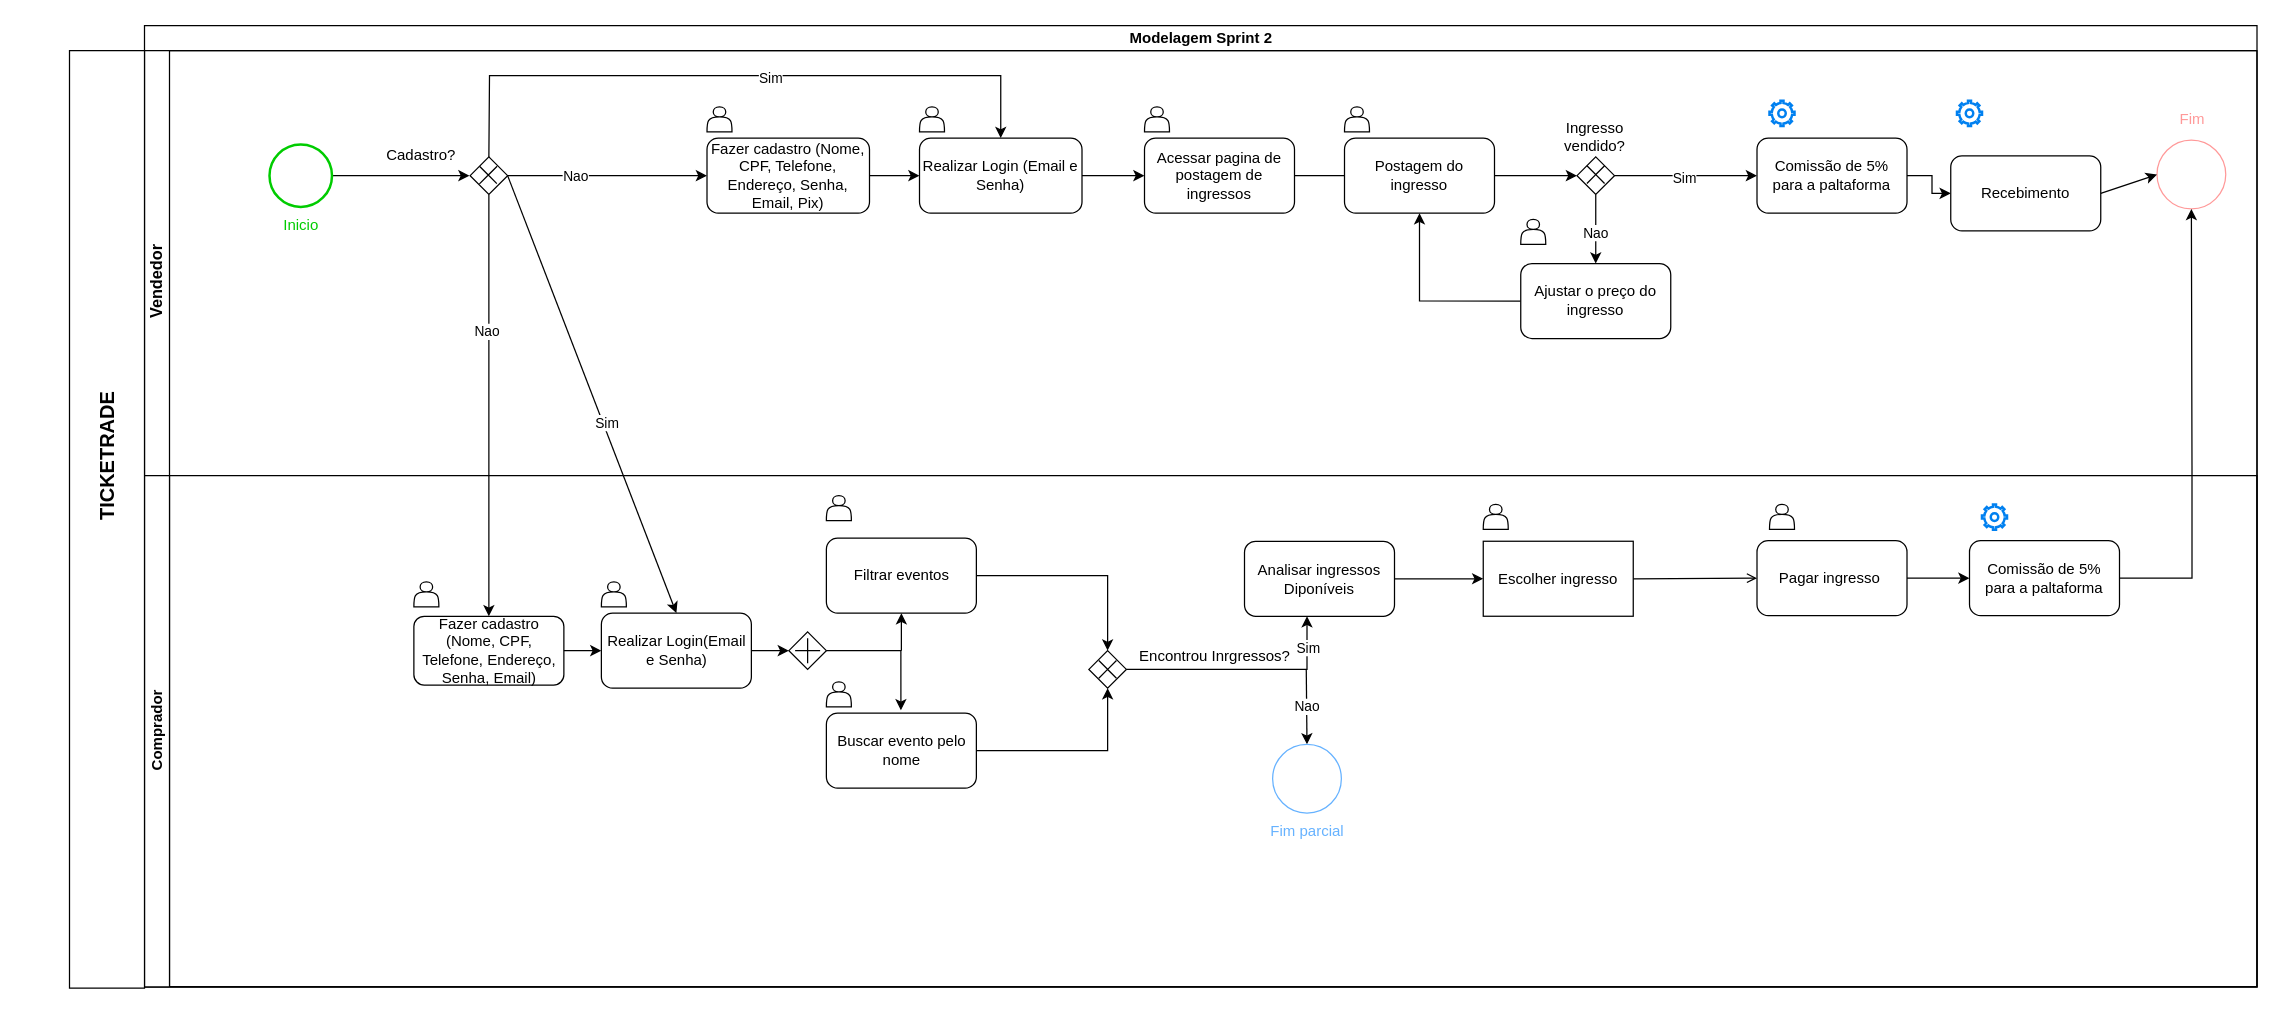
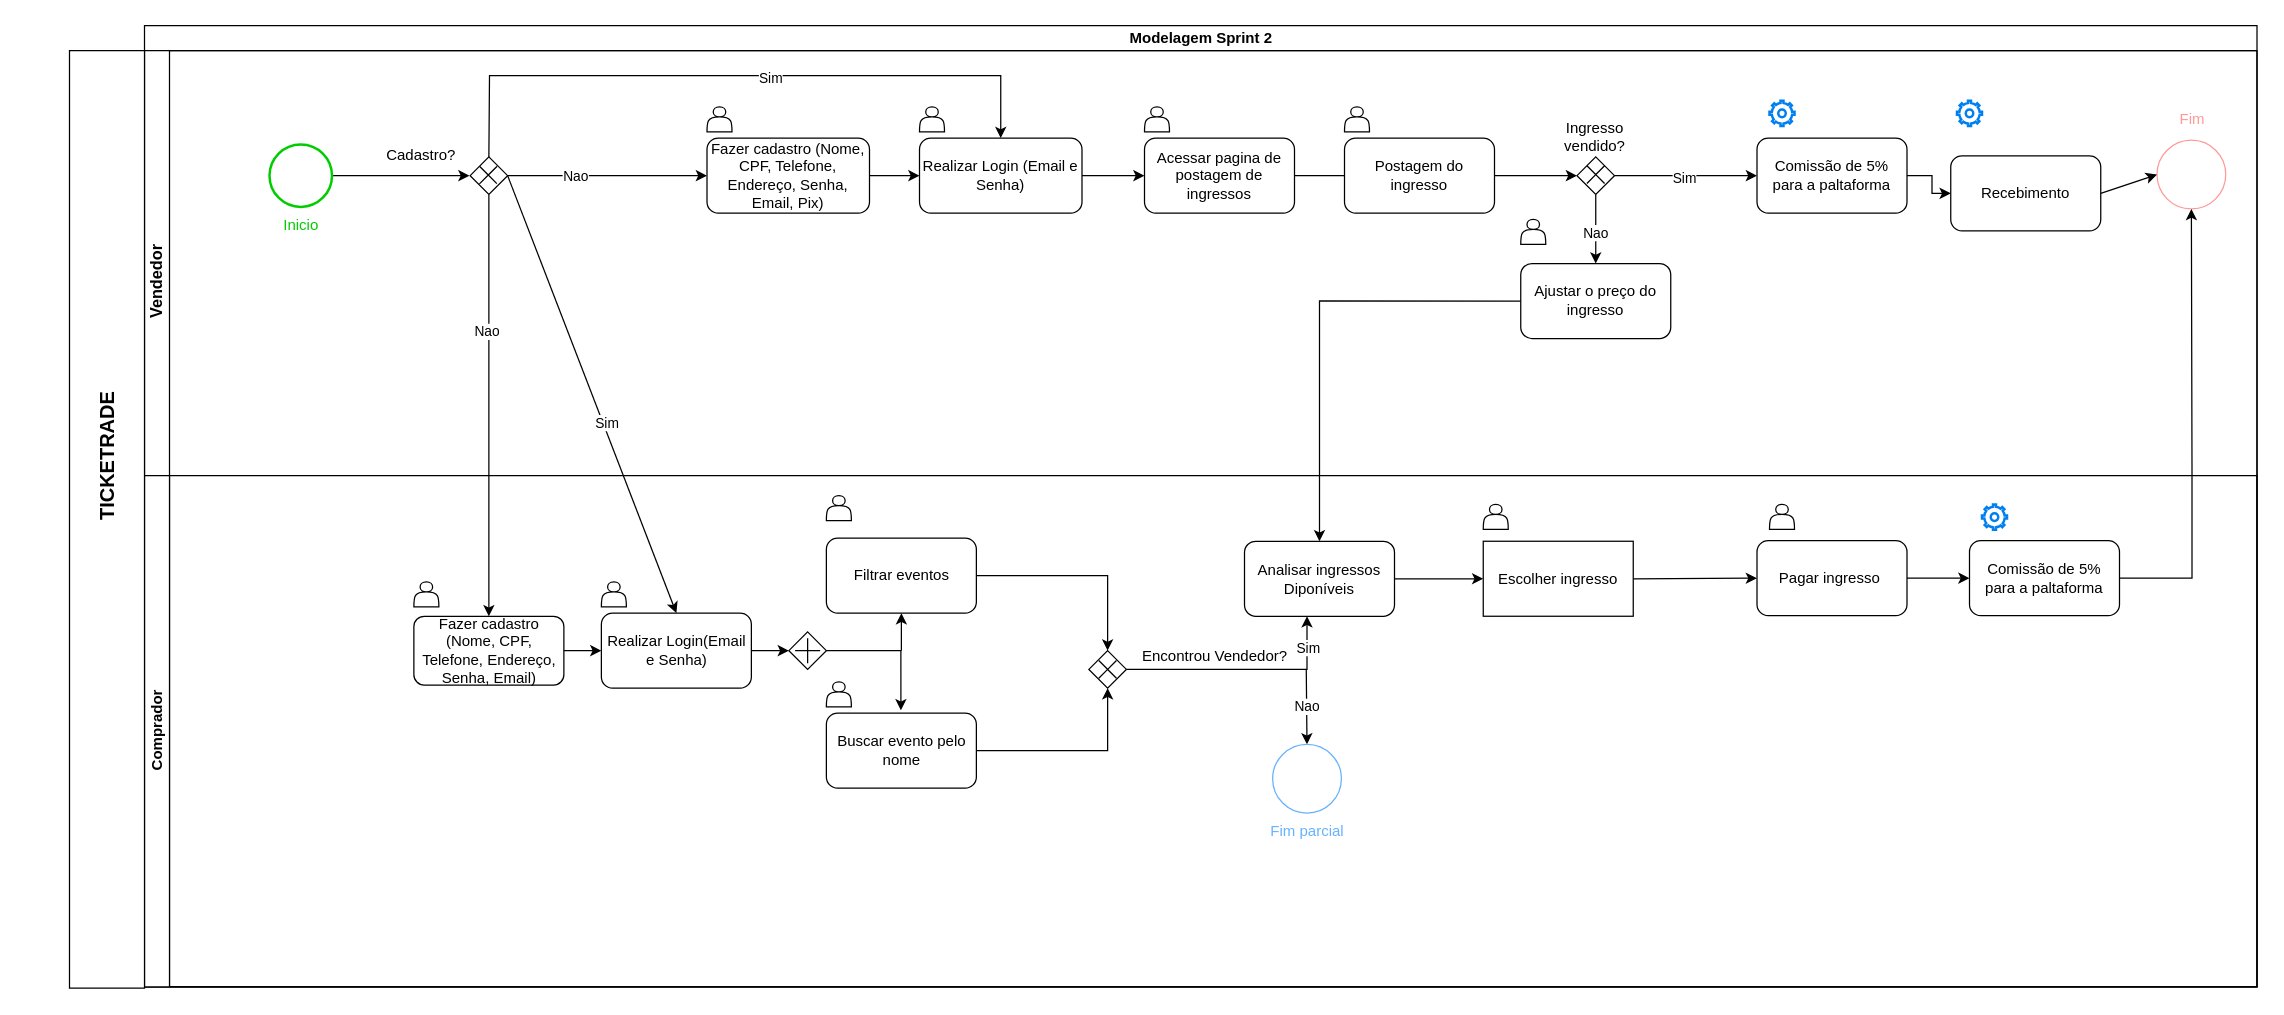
(1419, 263) -> (1319, 366)
(1749, 578) -> (1747, 578)
(1215, 657) -> (1215, 657)
